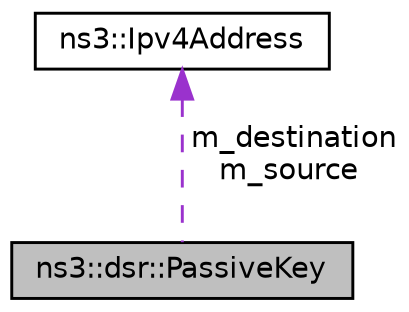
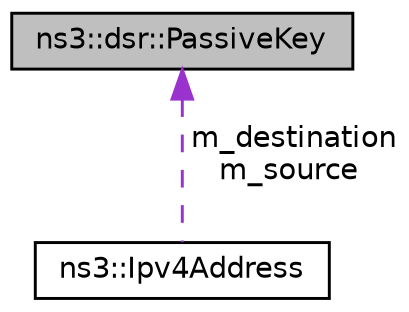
(182, 171) -> (182, 171)
